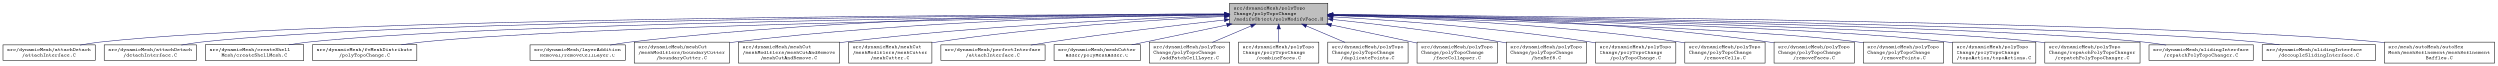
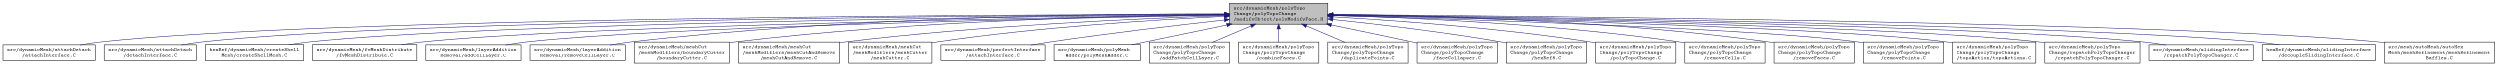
(255, 53) -> (255, 53)
(365, 53) -> (365, 53)
none -> (473, 53)
(1097, 53) -> (1097, 53)
(2319, 53) -> (2319, 53)
